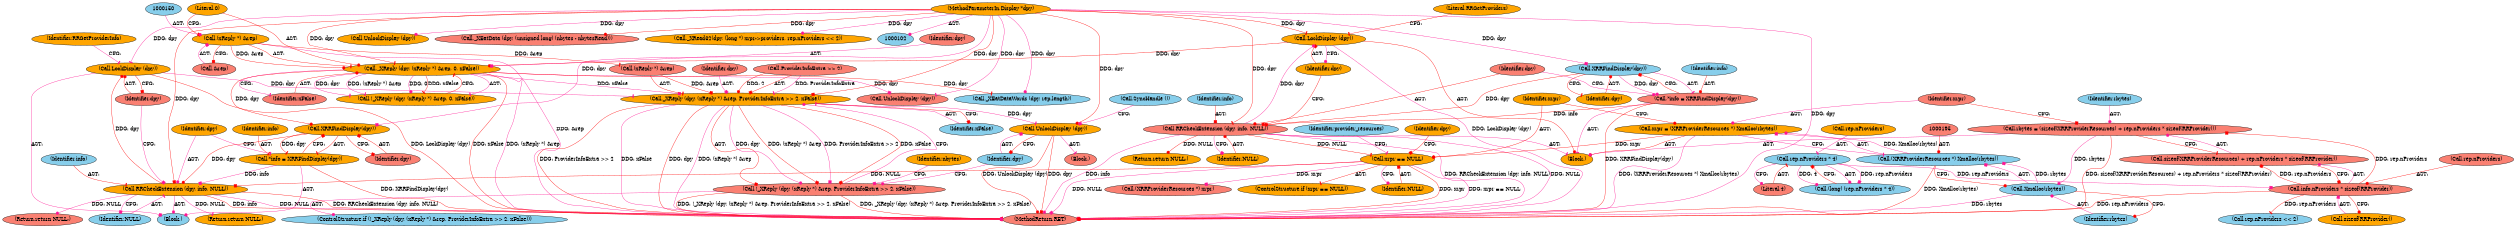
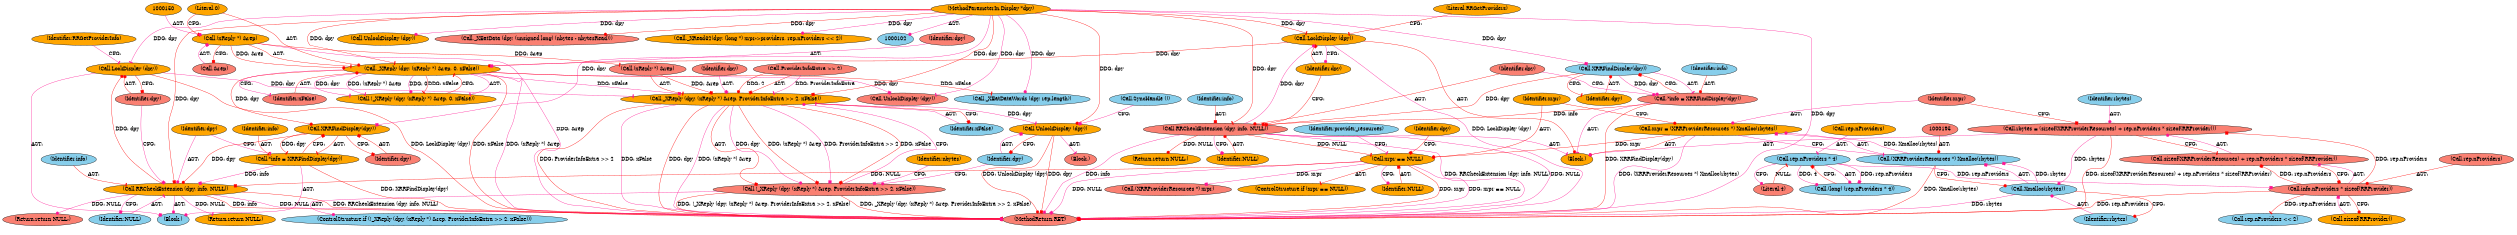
(163, 9) -> (163, 9)
(956, 84) -> (956, 84)
(1784, 174) -> (1784, 174)
